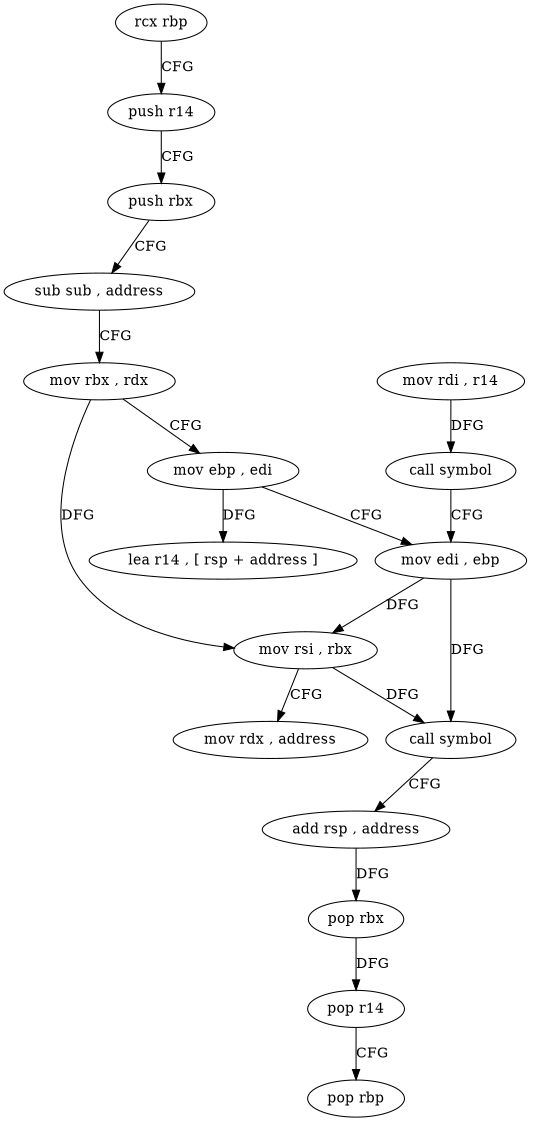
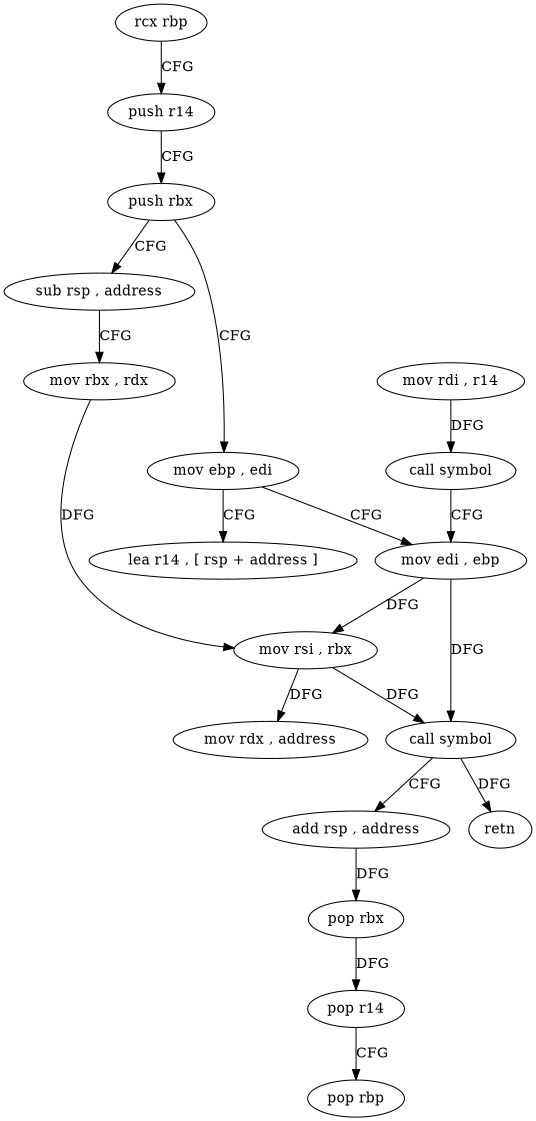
(99, 292) -> (99, 292)
(157, 423) -> (216, 327)
(240, 516) -> (240, 516)
(307, 695) -> (307, 695)
none -> (500, 830)
